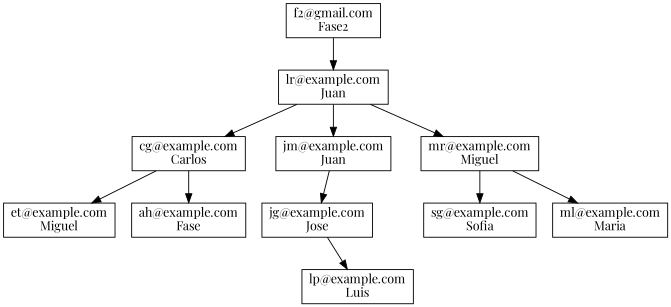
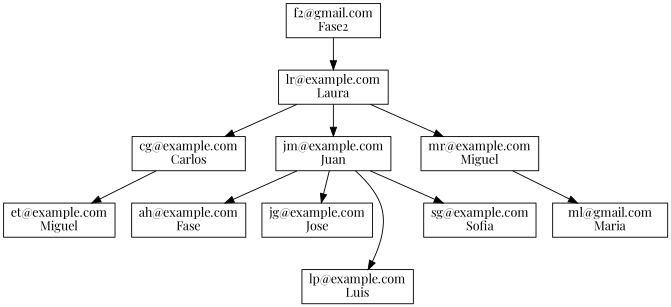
(333, 87) -> (333, 87)
(189, 182) -> (265, 185)
(480, 182) -> (403, 185)
(610, 220) -> (610, 220)
(335, 249) -> (383, 213)
